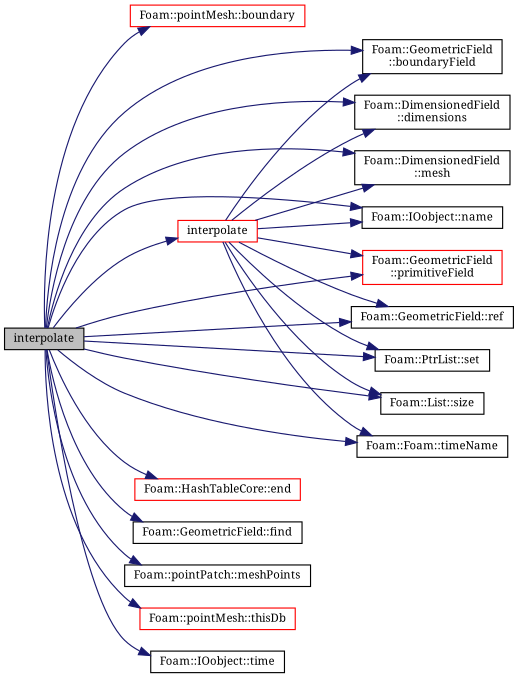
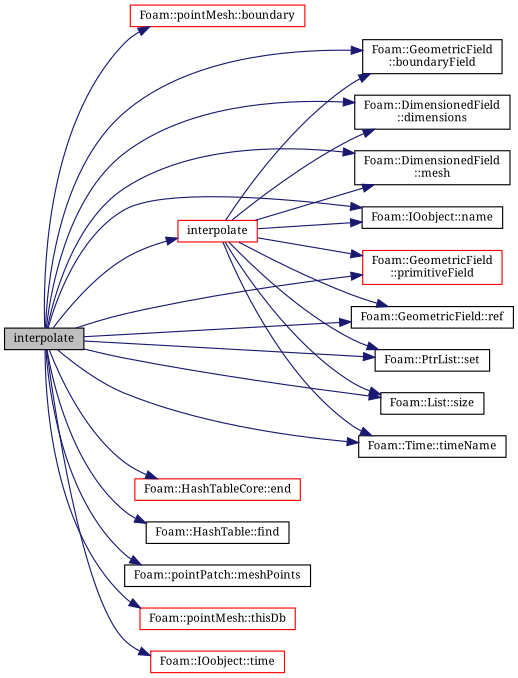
(432, 447) -> (432, 447)
(218, 533) -> (218, 533)
(218, 662) -> (218, 662)
